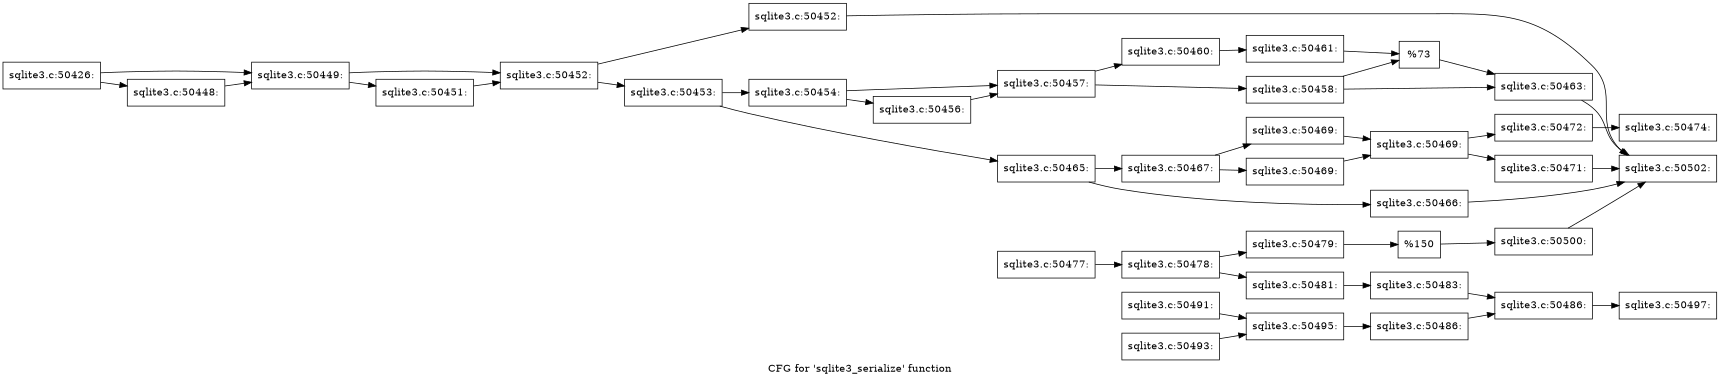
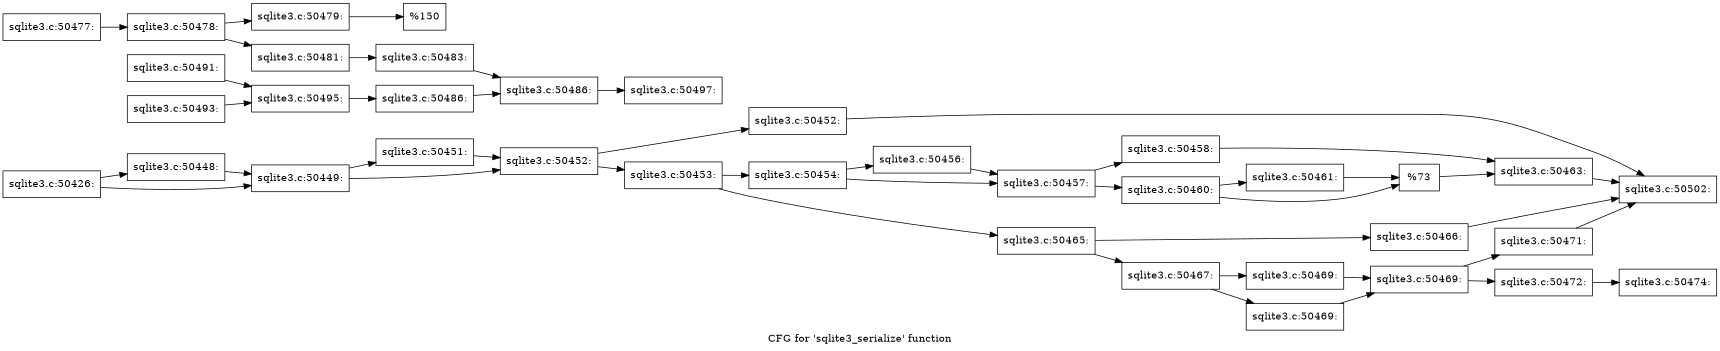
(1367, 69) -> (1306, 201)
(1544, 242) -> none
